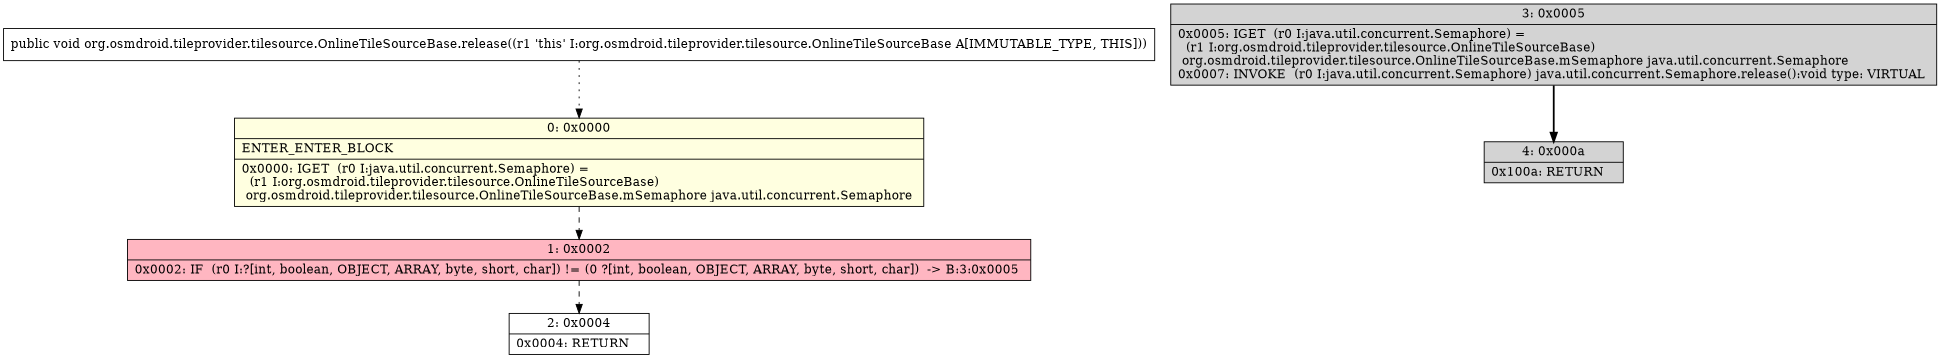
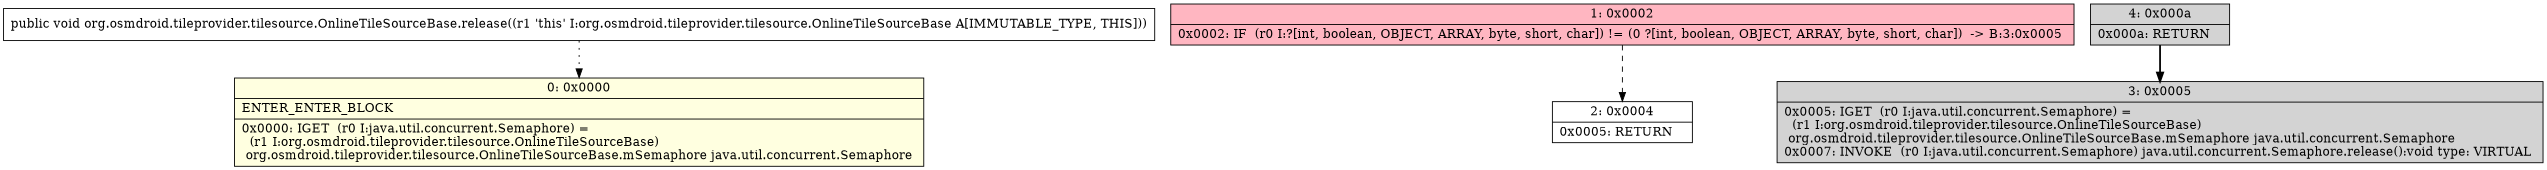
(1554, 109) -> (2160, 59)
(1554, 172) -> (2160, 34)
(579, 218) -> none
(579, 344) -> (1622, 132)
